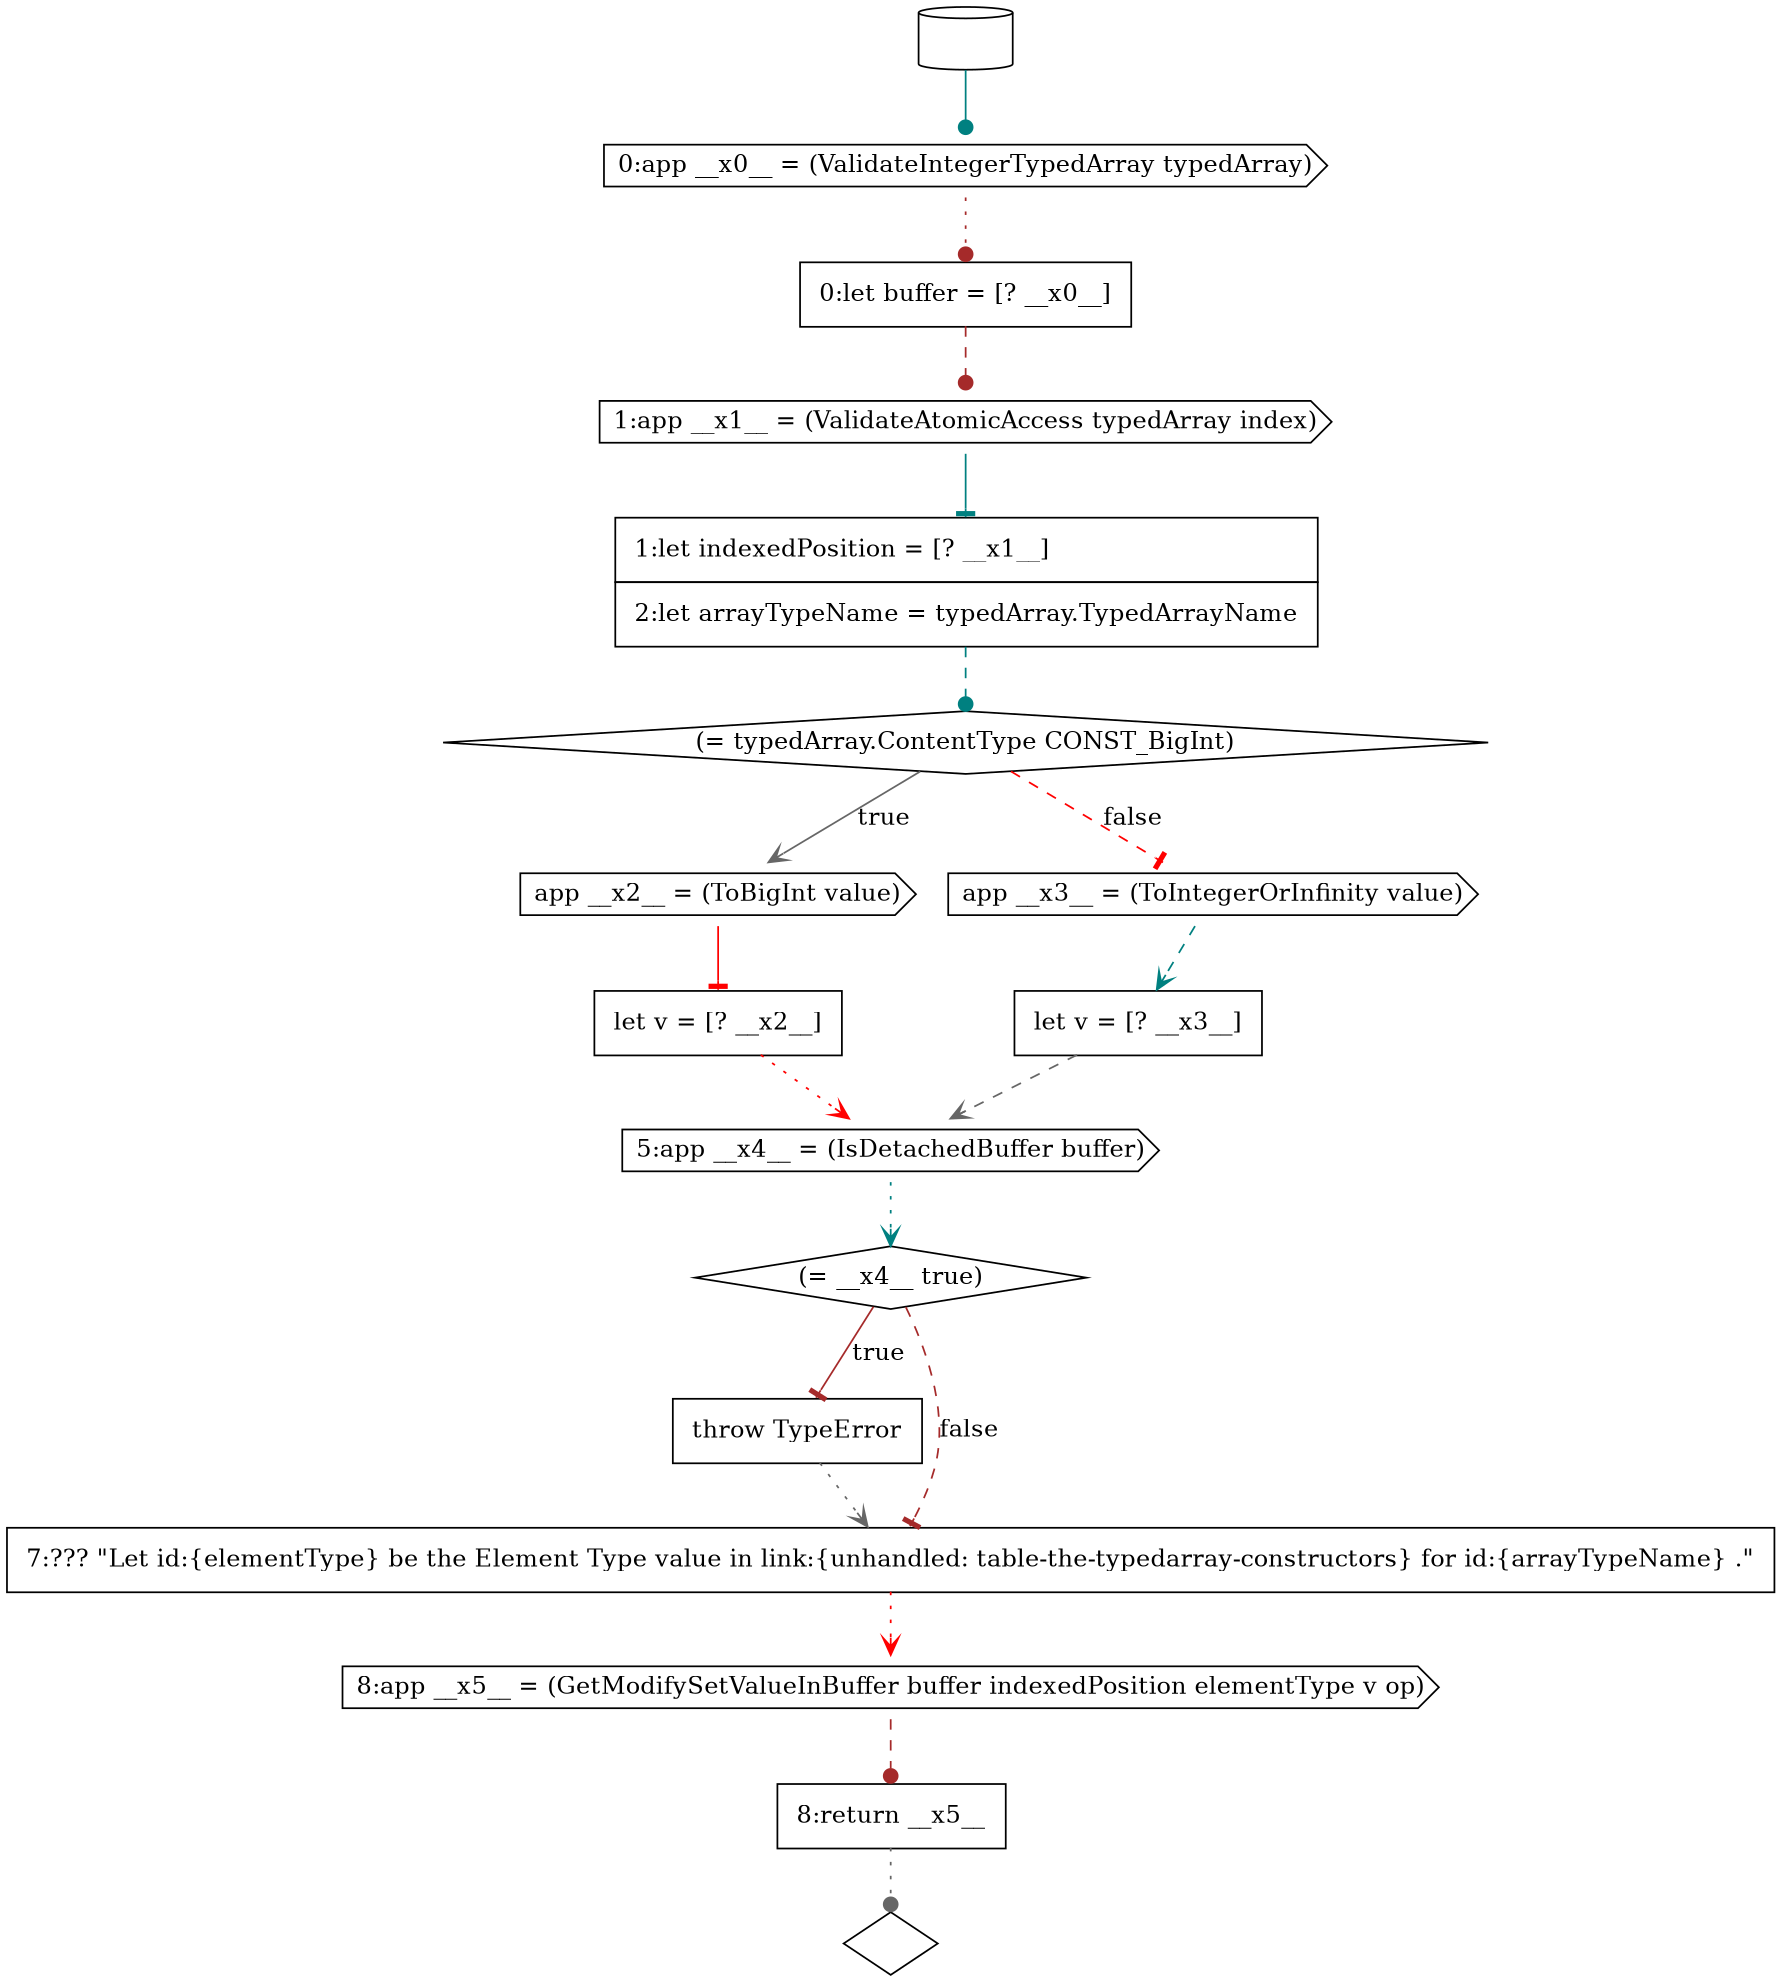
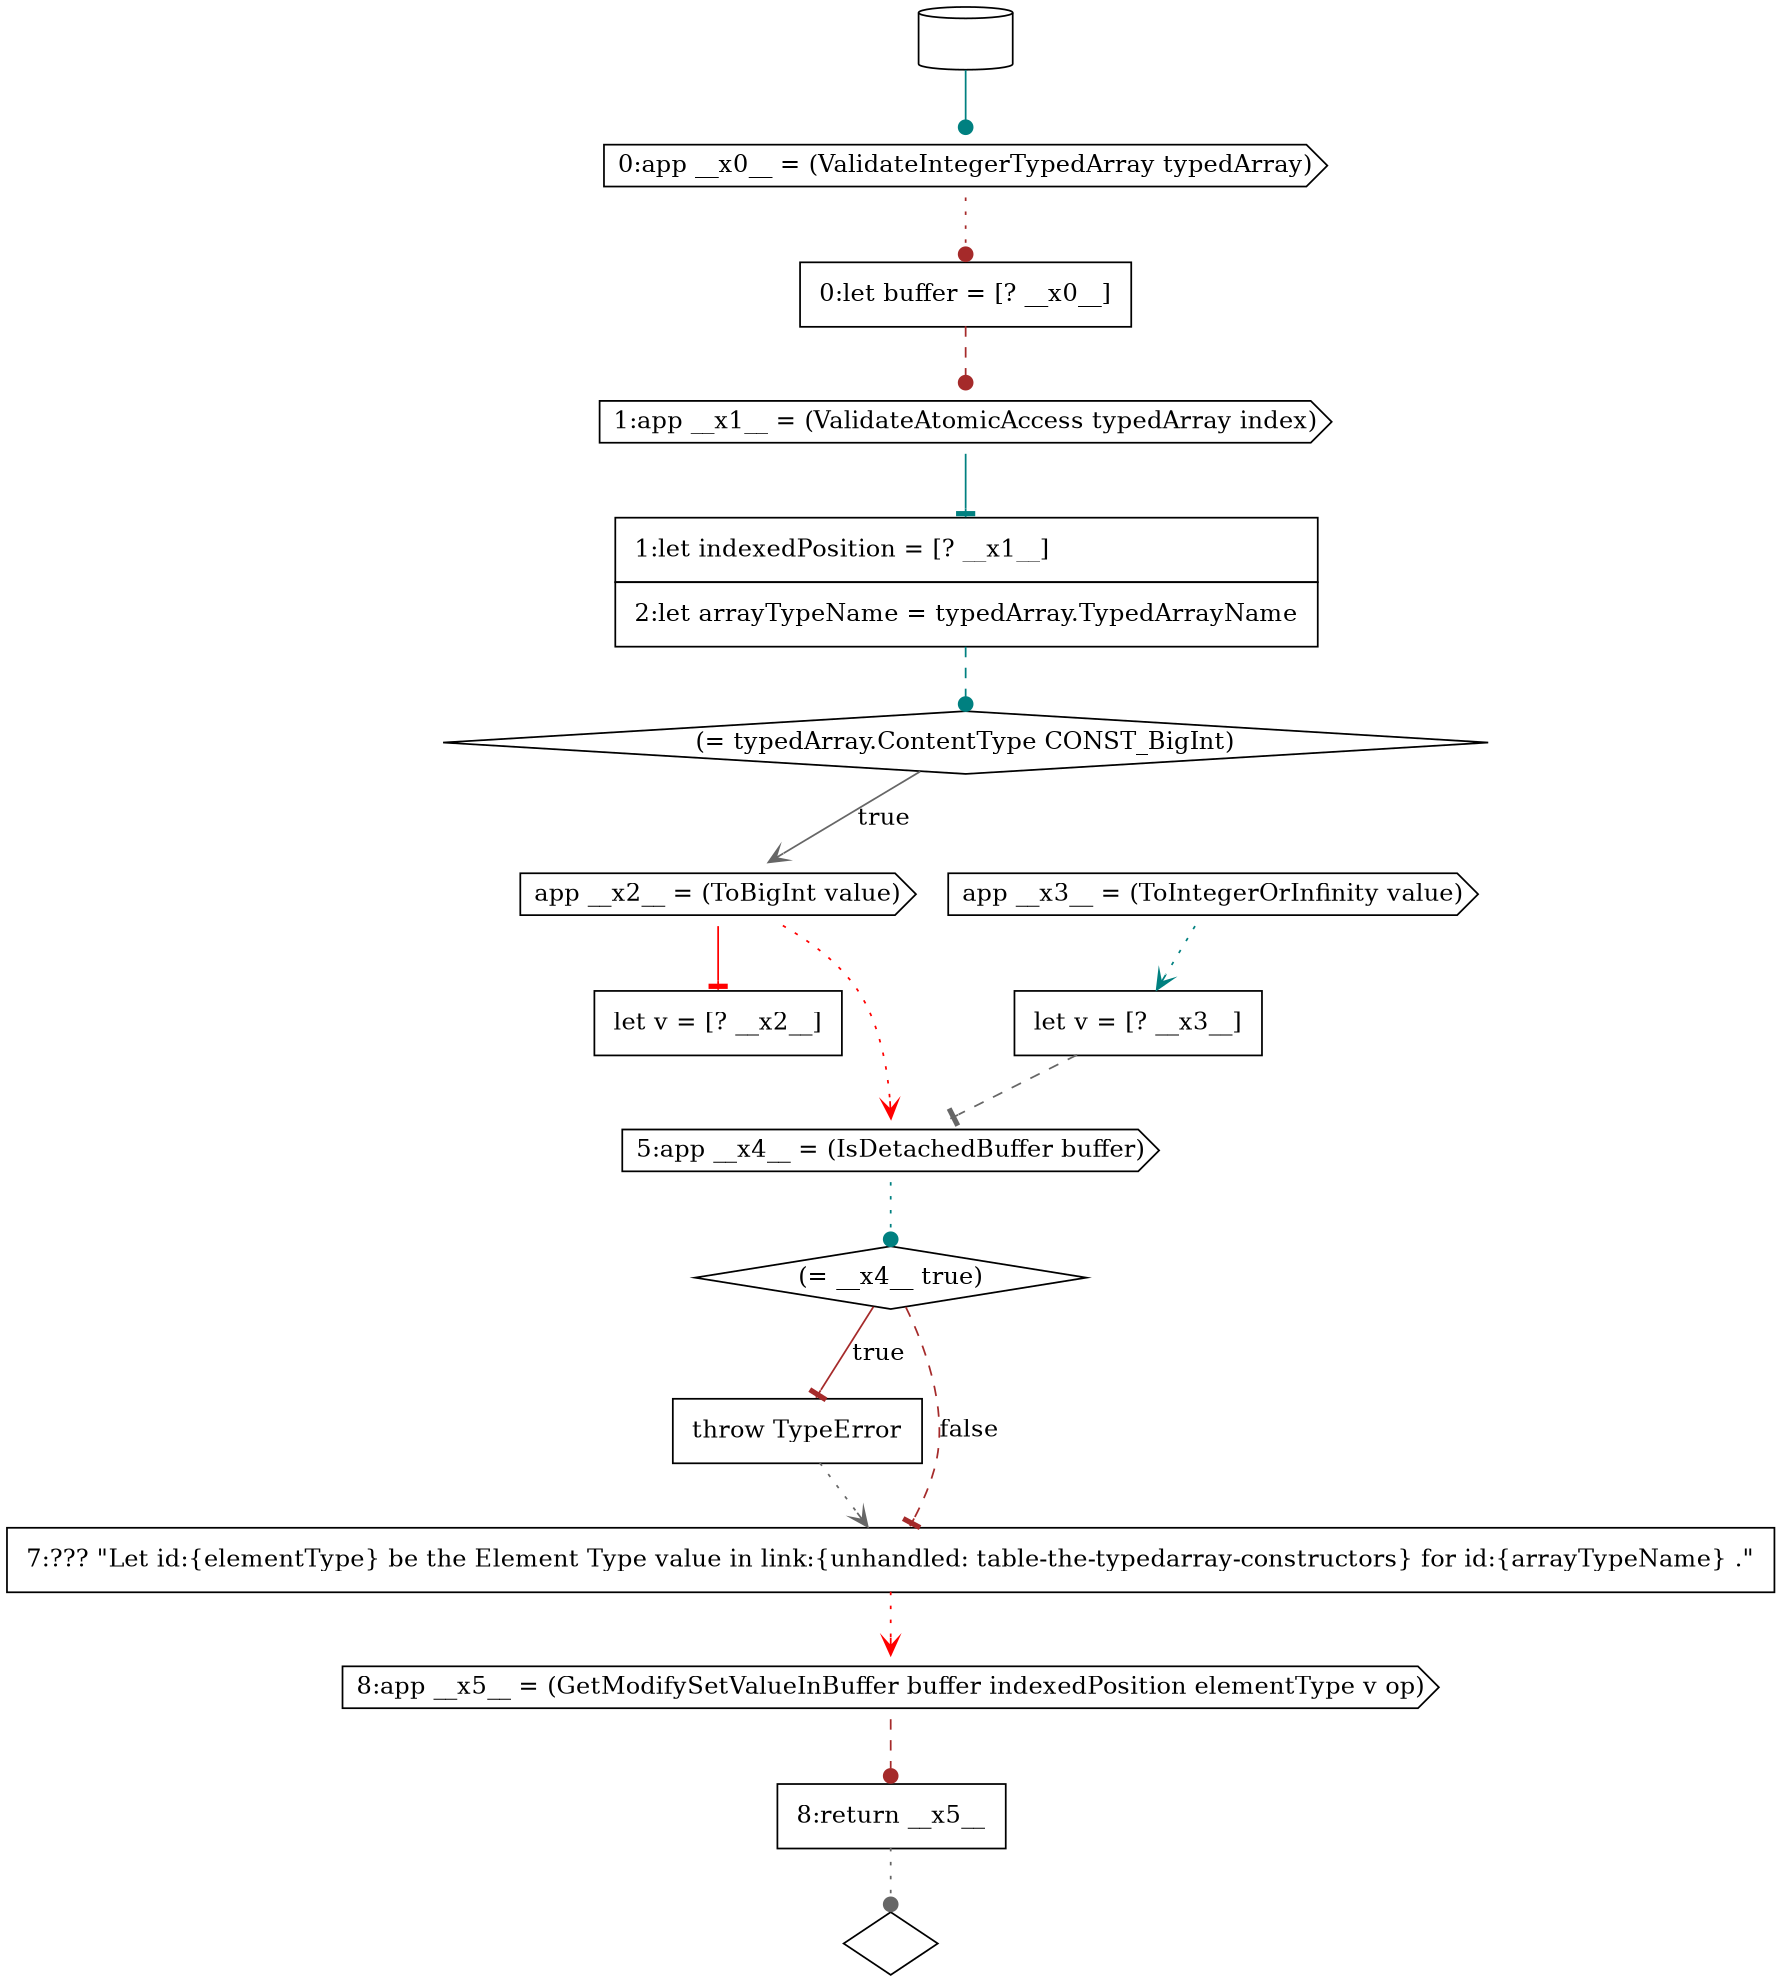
(1083, 815) -> none
(1181, 950) -> (1181, 950)
(798, 1082) -> (862, 997)
(1018, 1085) -> (1018, 1085)
(891, 1205) -> (891, 1205)
